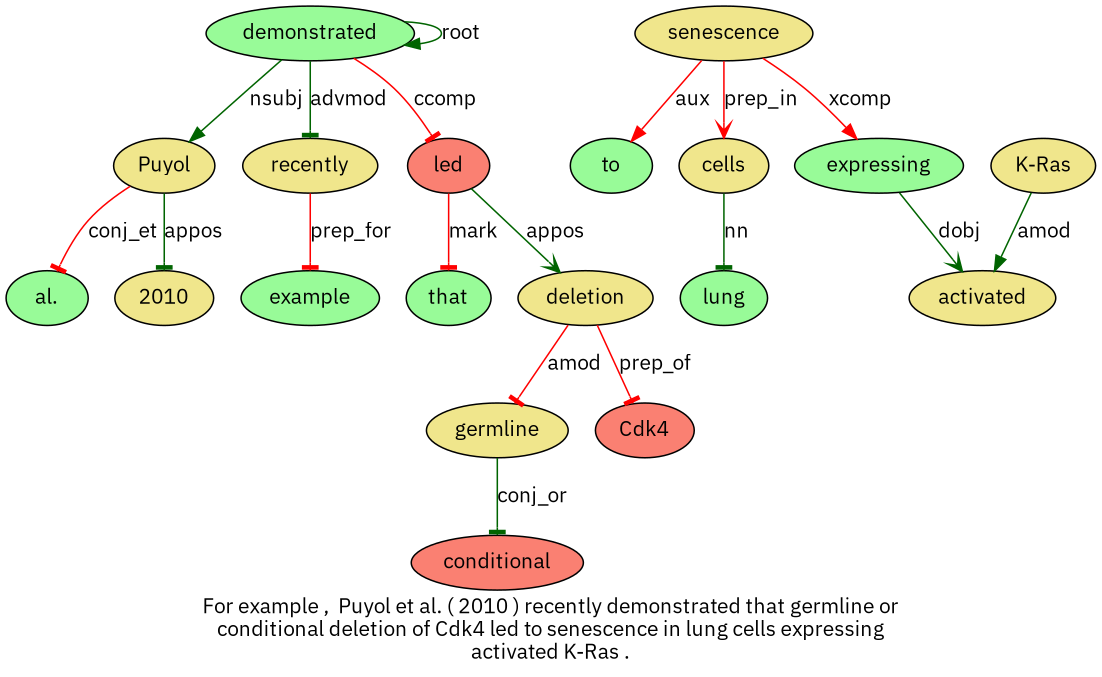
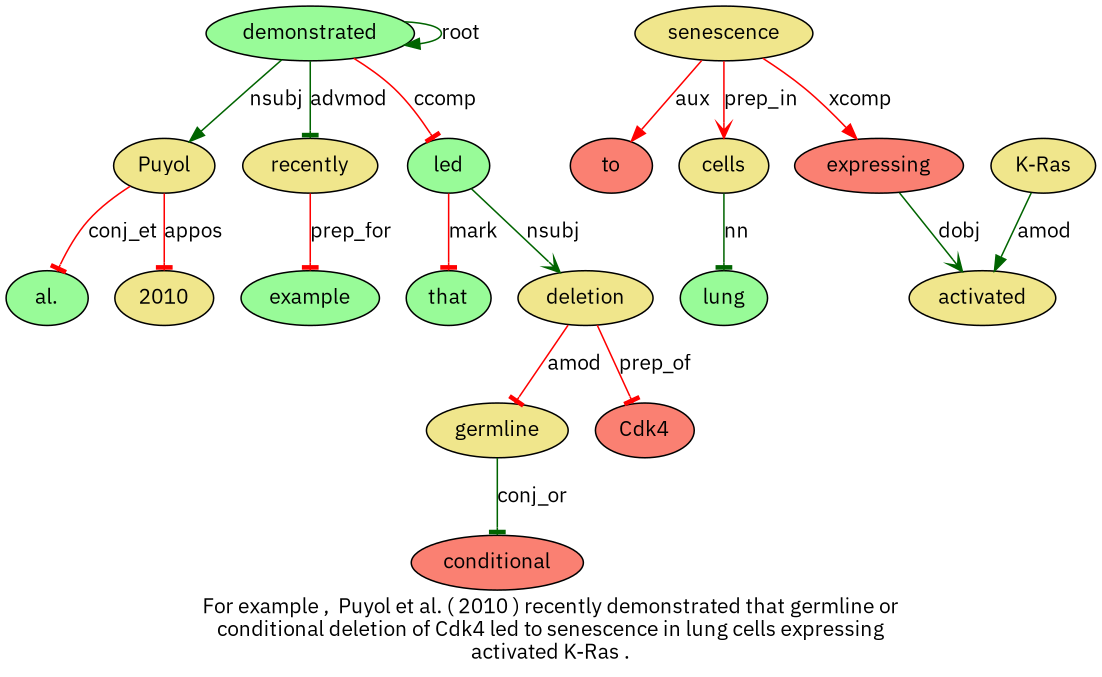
(449, 166) -> (449, 166)
(611, 166) -> (611, 166)
(879, 166) -> (879, 166)
(164, 228) -> (164, 228)
(556, 232) -> (554, 232)
